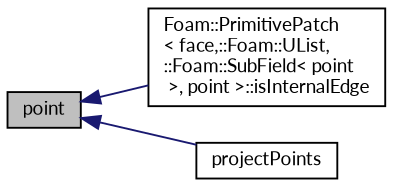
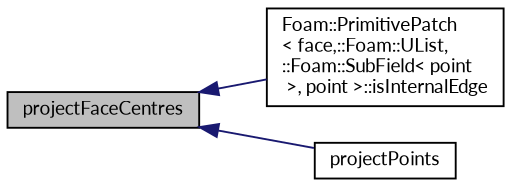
(44, 110) -> (103, 110)
